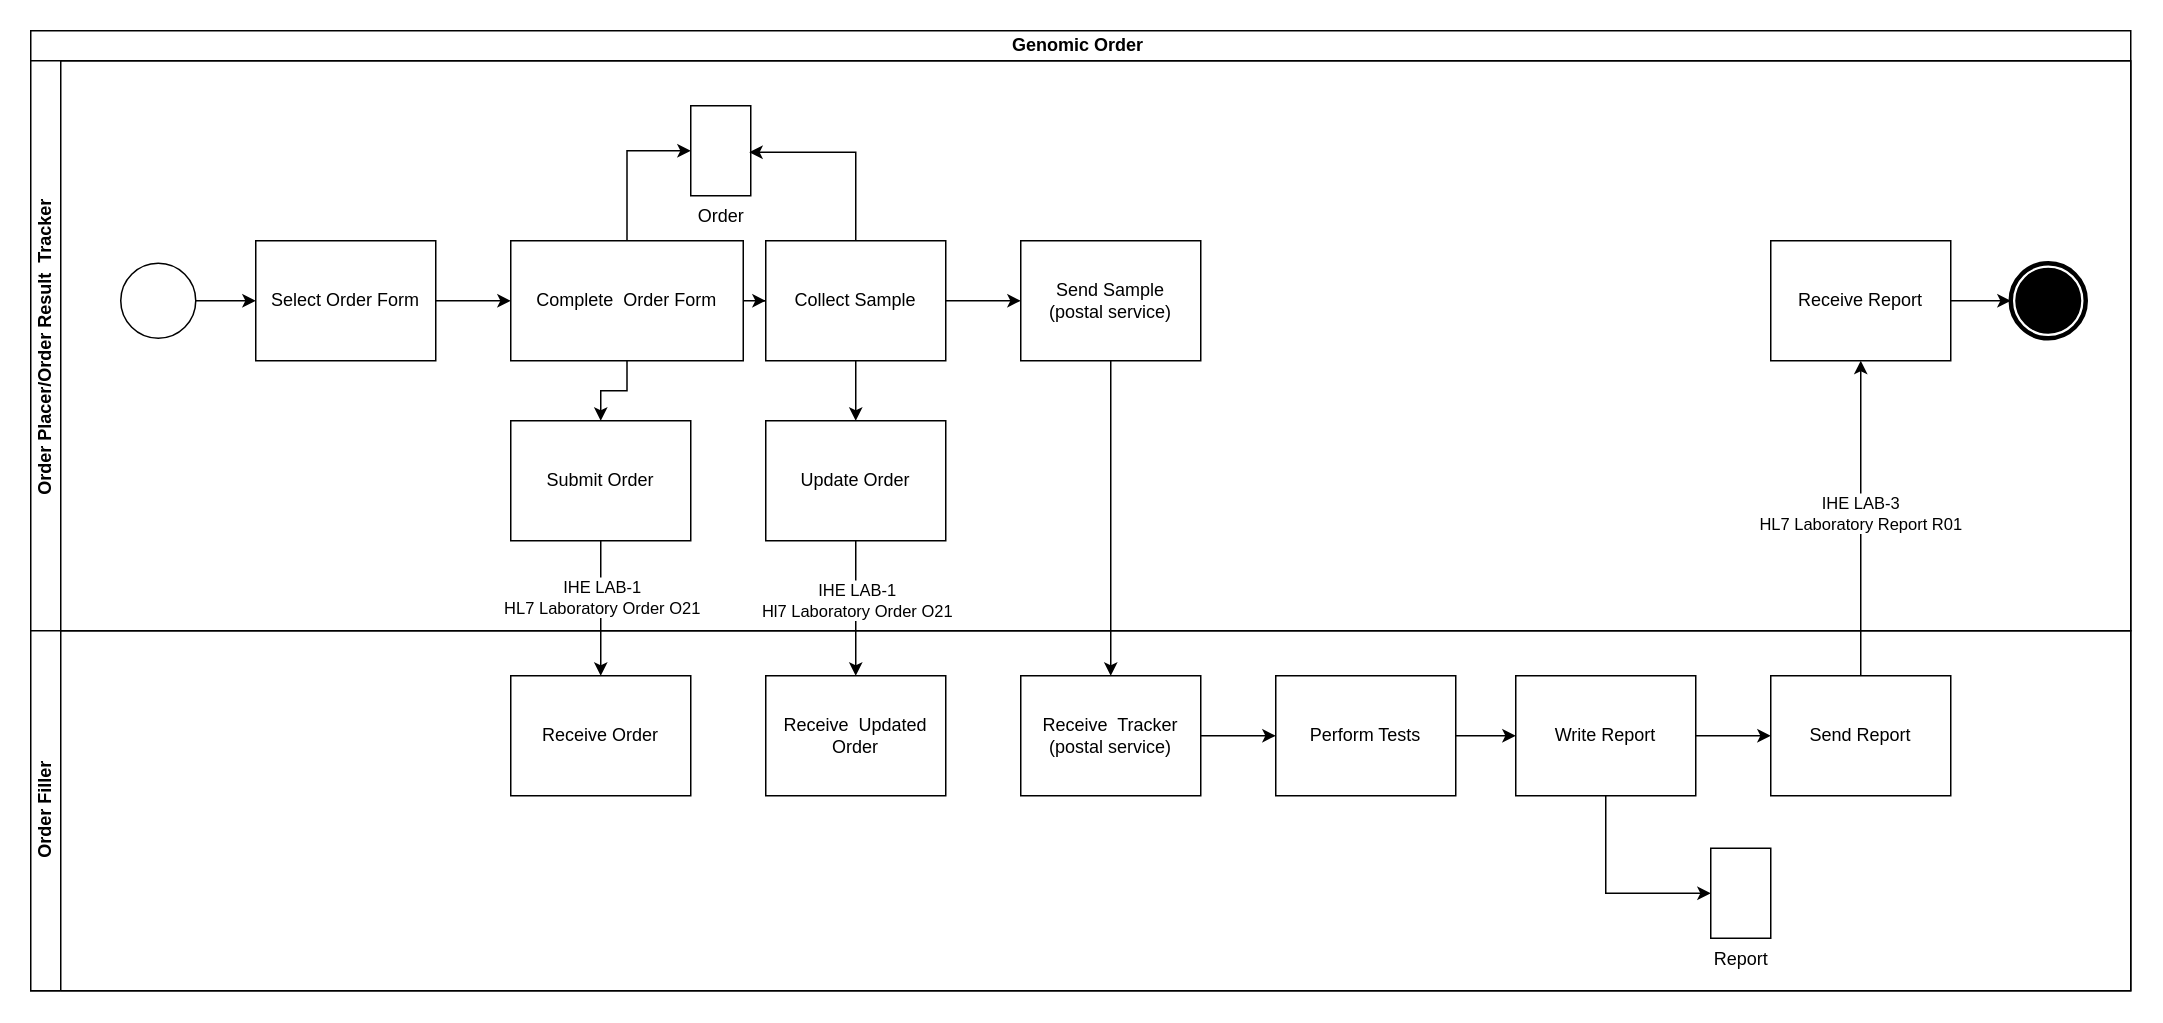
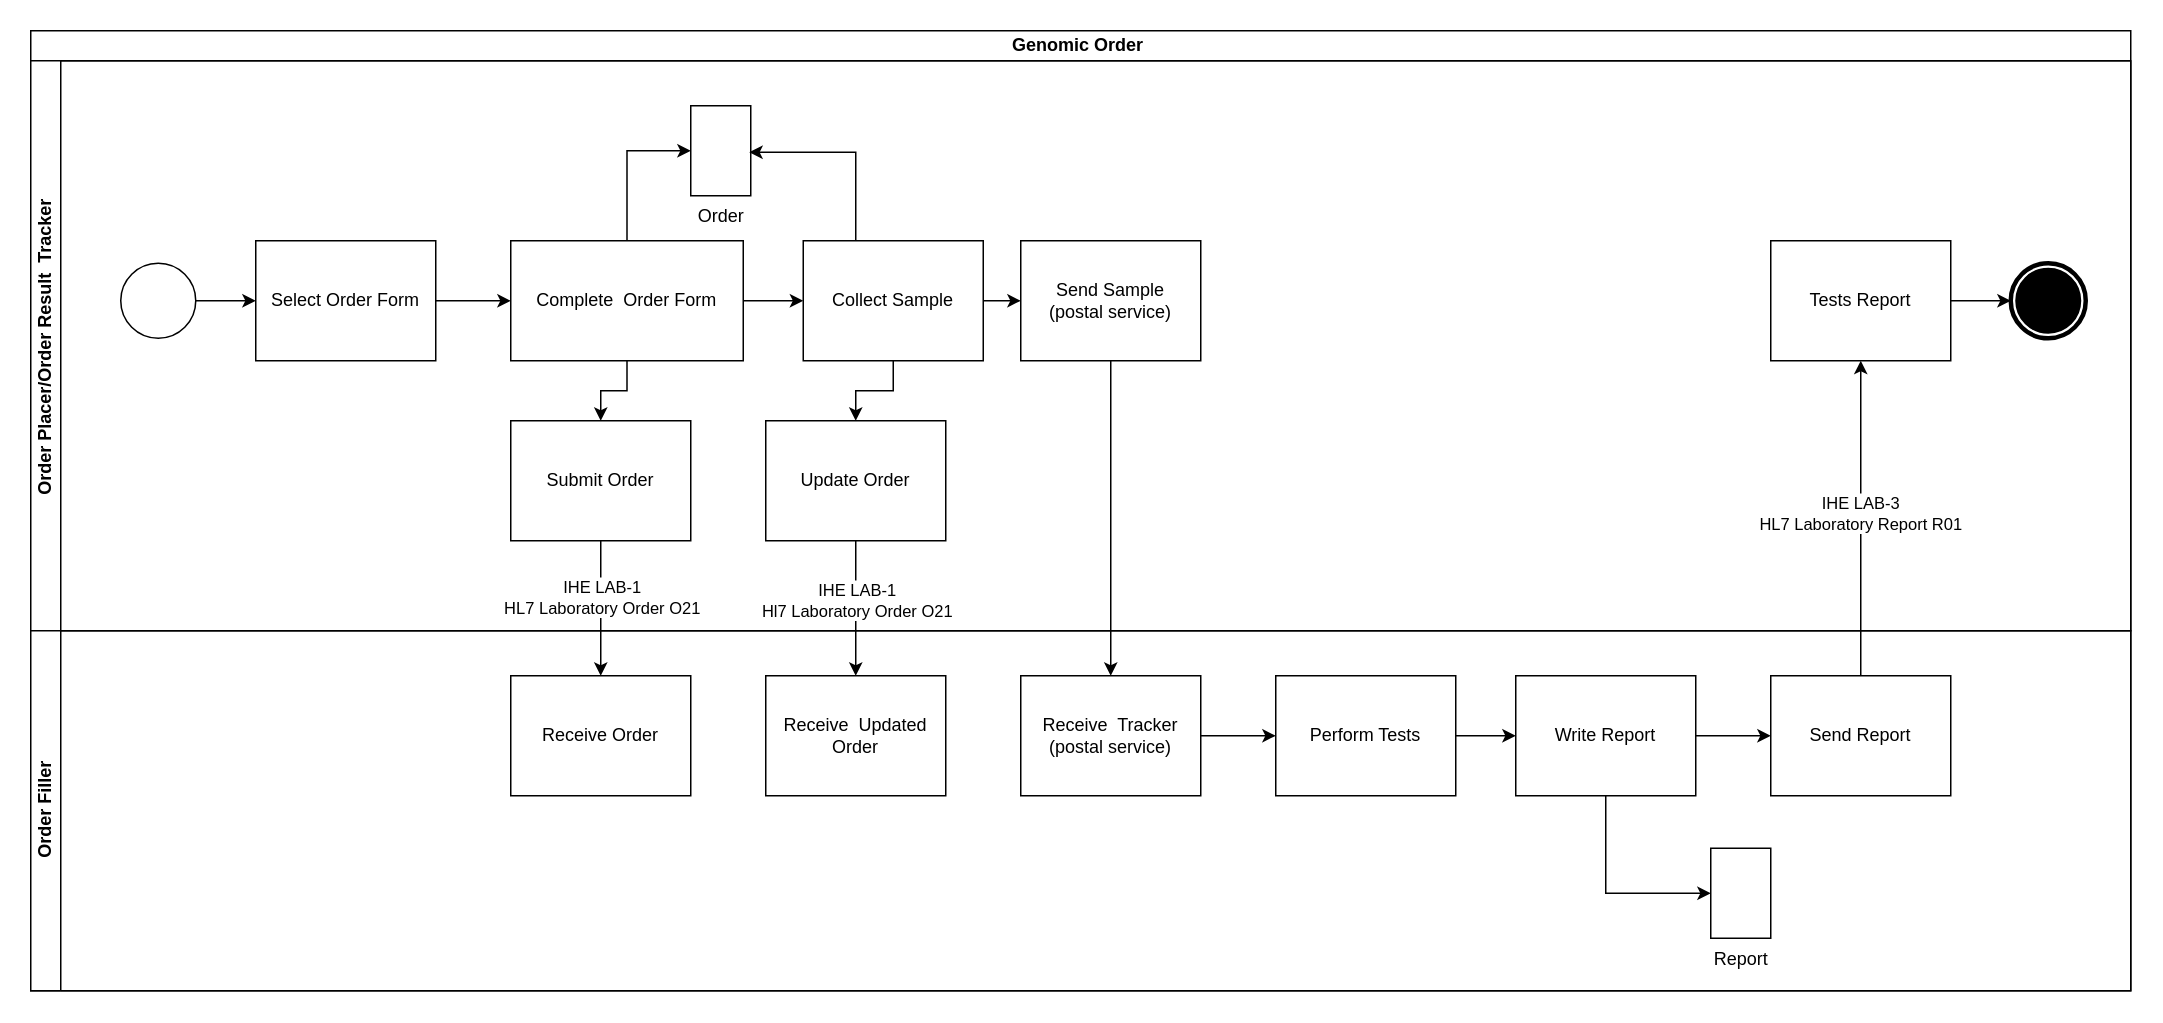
(856, 301) -> (893, 301)
(1861, 301) -> (1861, 301)
